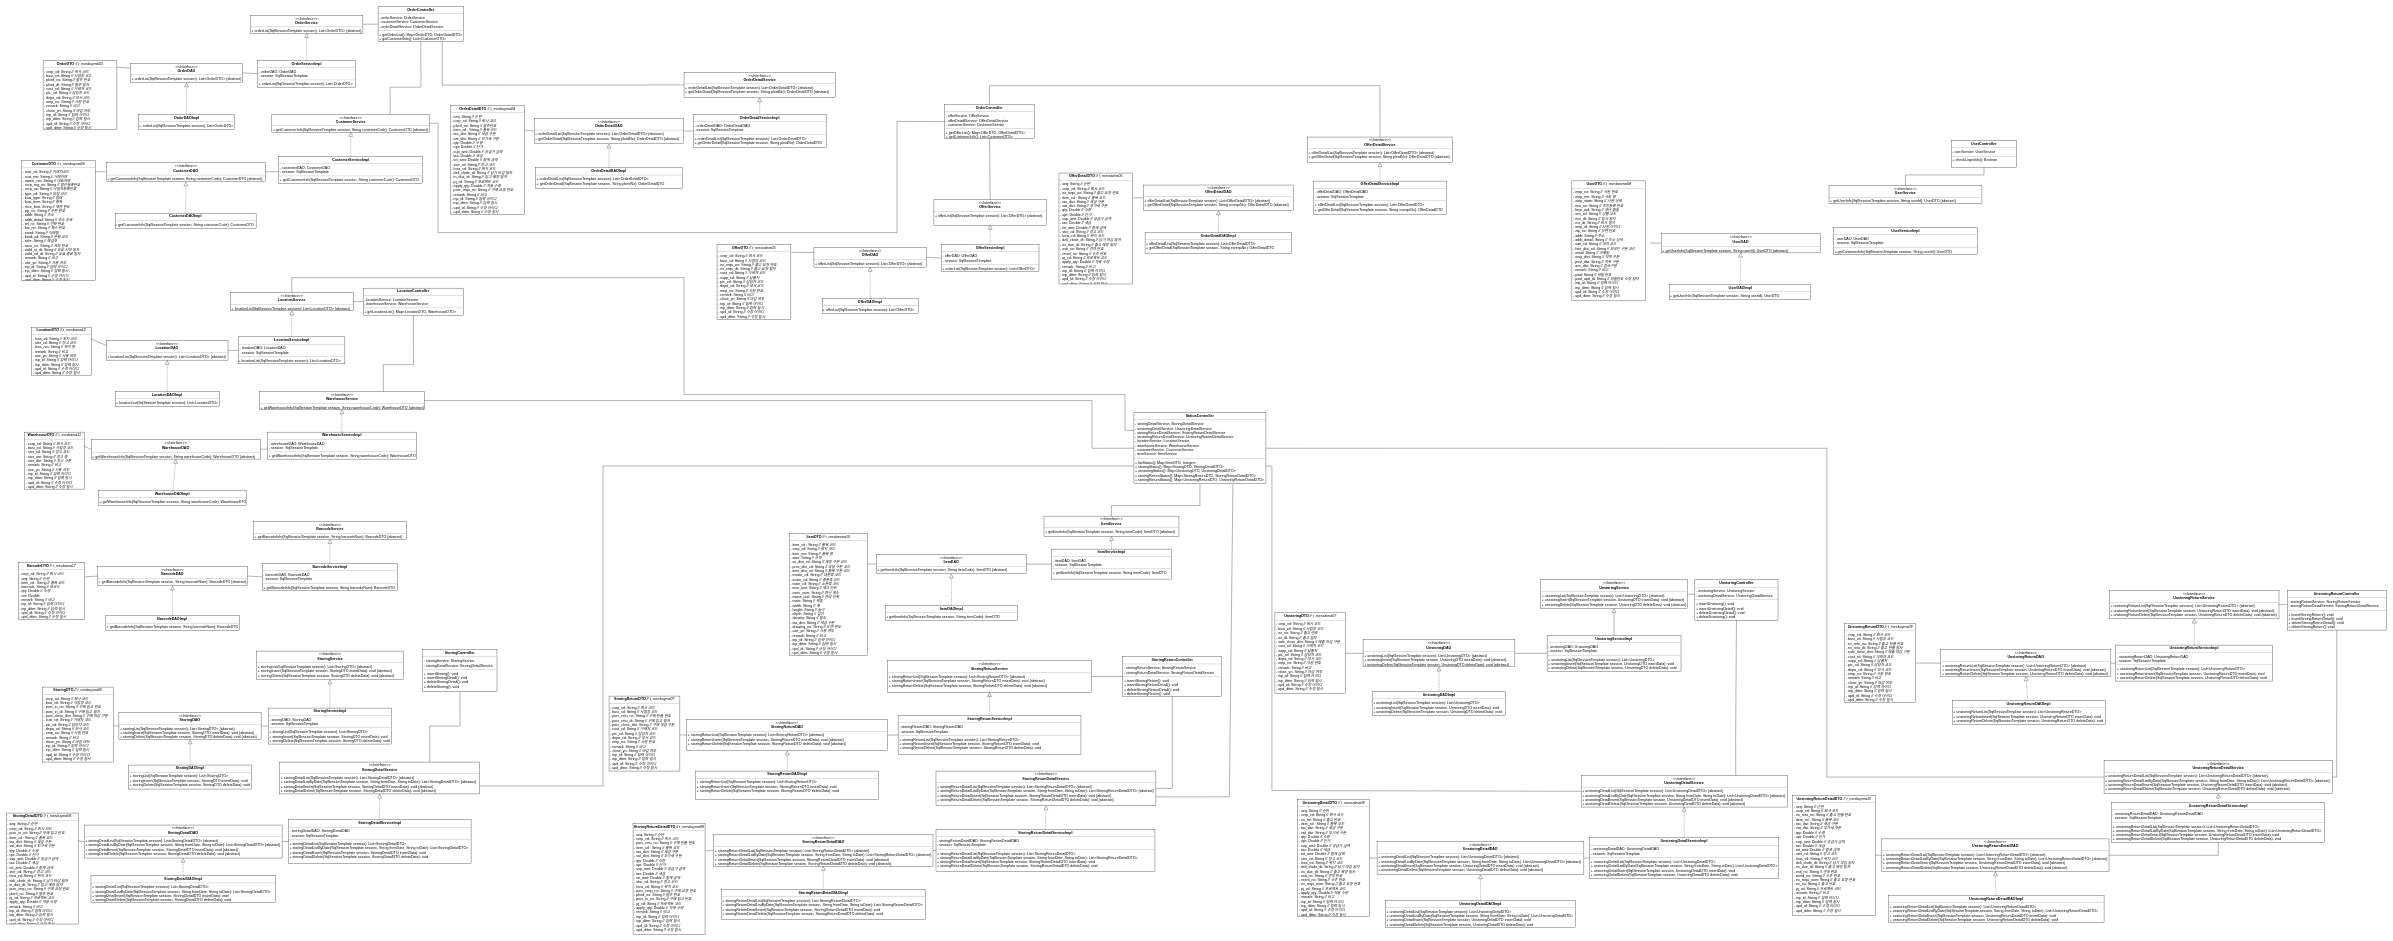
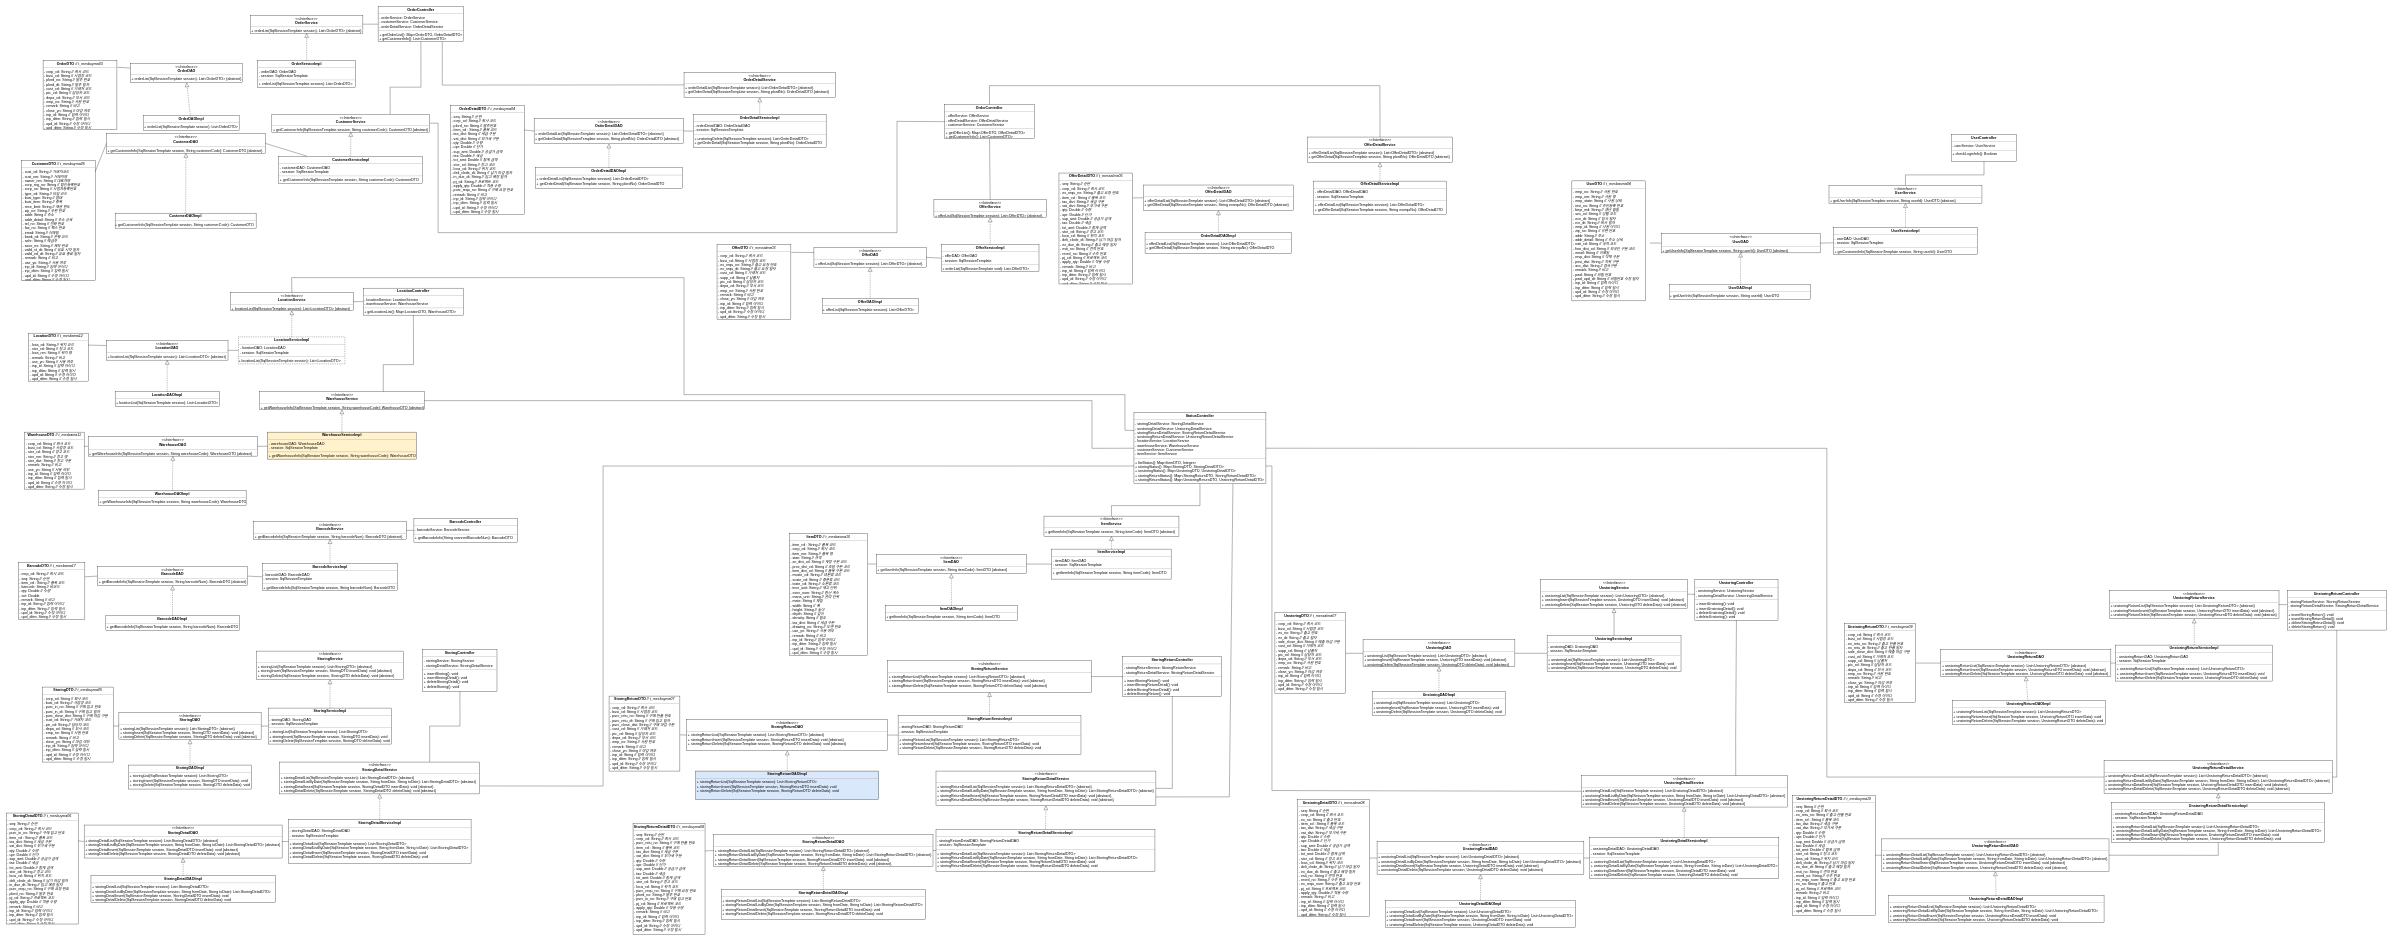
(250, 73) -> none
(187, 121) -> (191, 123)
(762, 125) -> (762, 125)
(1984, 154) -> (1984, 148)
(186, 172) -> (186, 143)
(990, 212) -> (990, 208)
none -> (1906, 218)
none -> (1827, 243)
(992, 253) -> (989, 253)
(292, 350) -> (292, 350)
(61, 351) -> (58, 357)
(342, 445) -> (342, 445)
(176, 449) -> (173, 446)
none -> (410, 530)
none -> (466, 530)
(787, 785) -> (787, 785)
